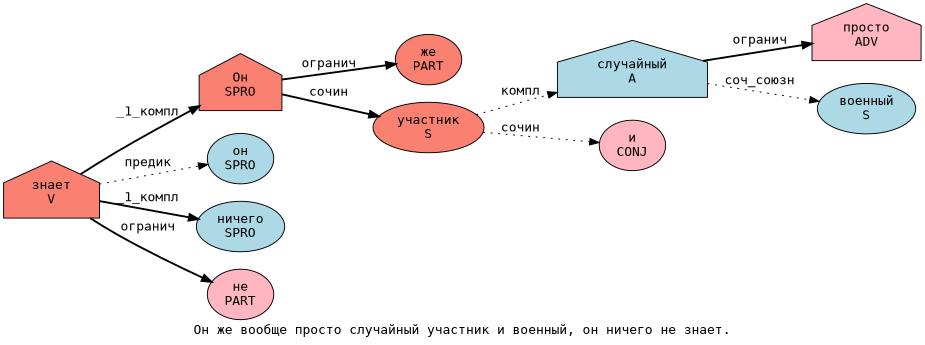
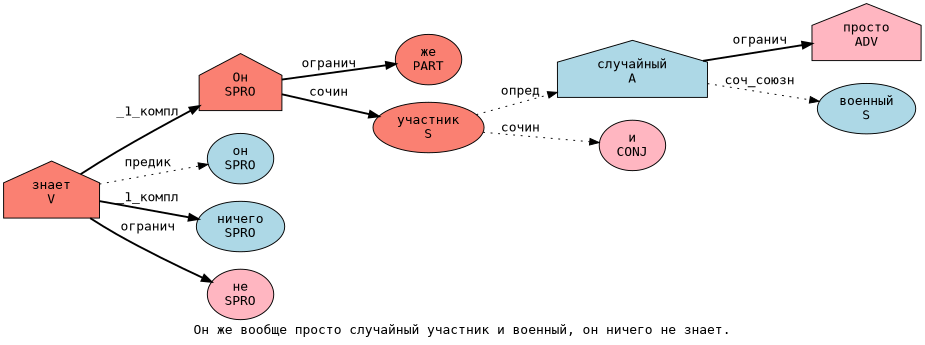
(521, 91) -> (521, 91)
(241, 294) -> (241, 294)
